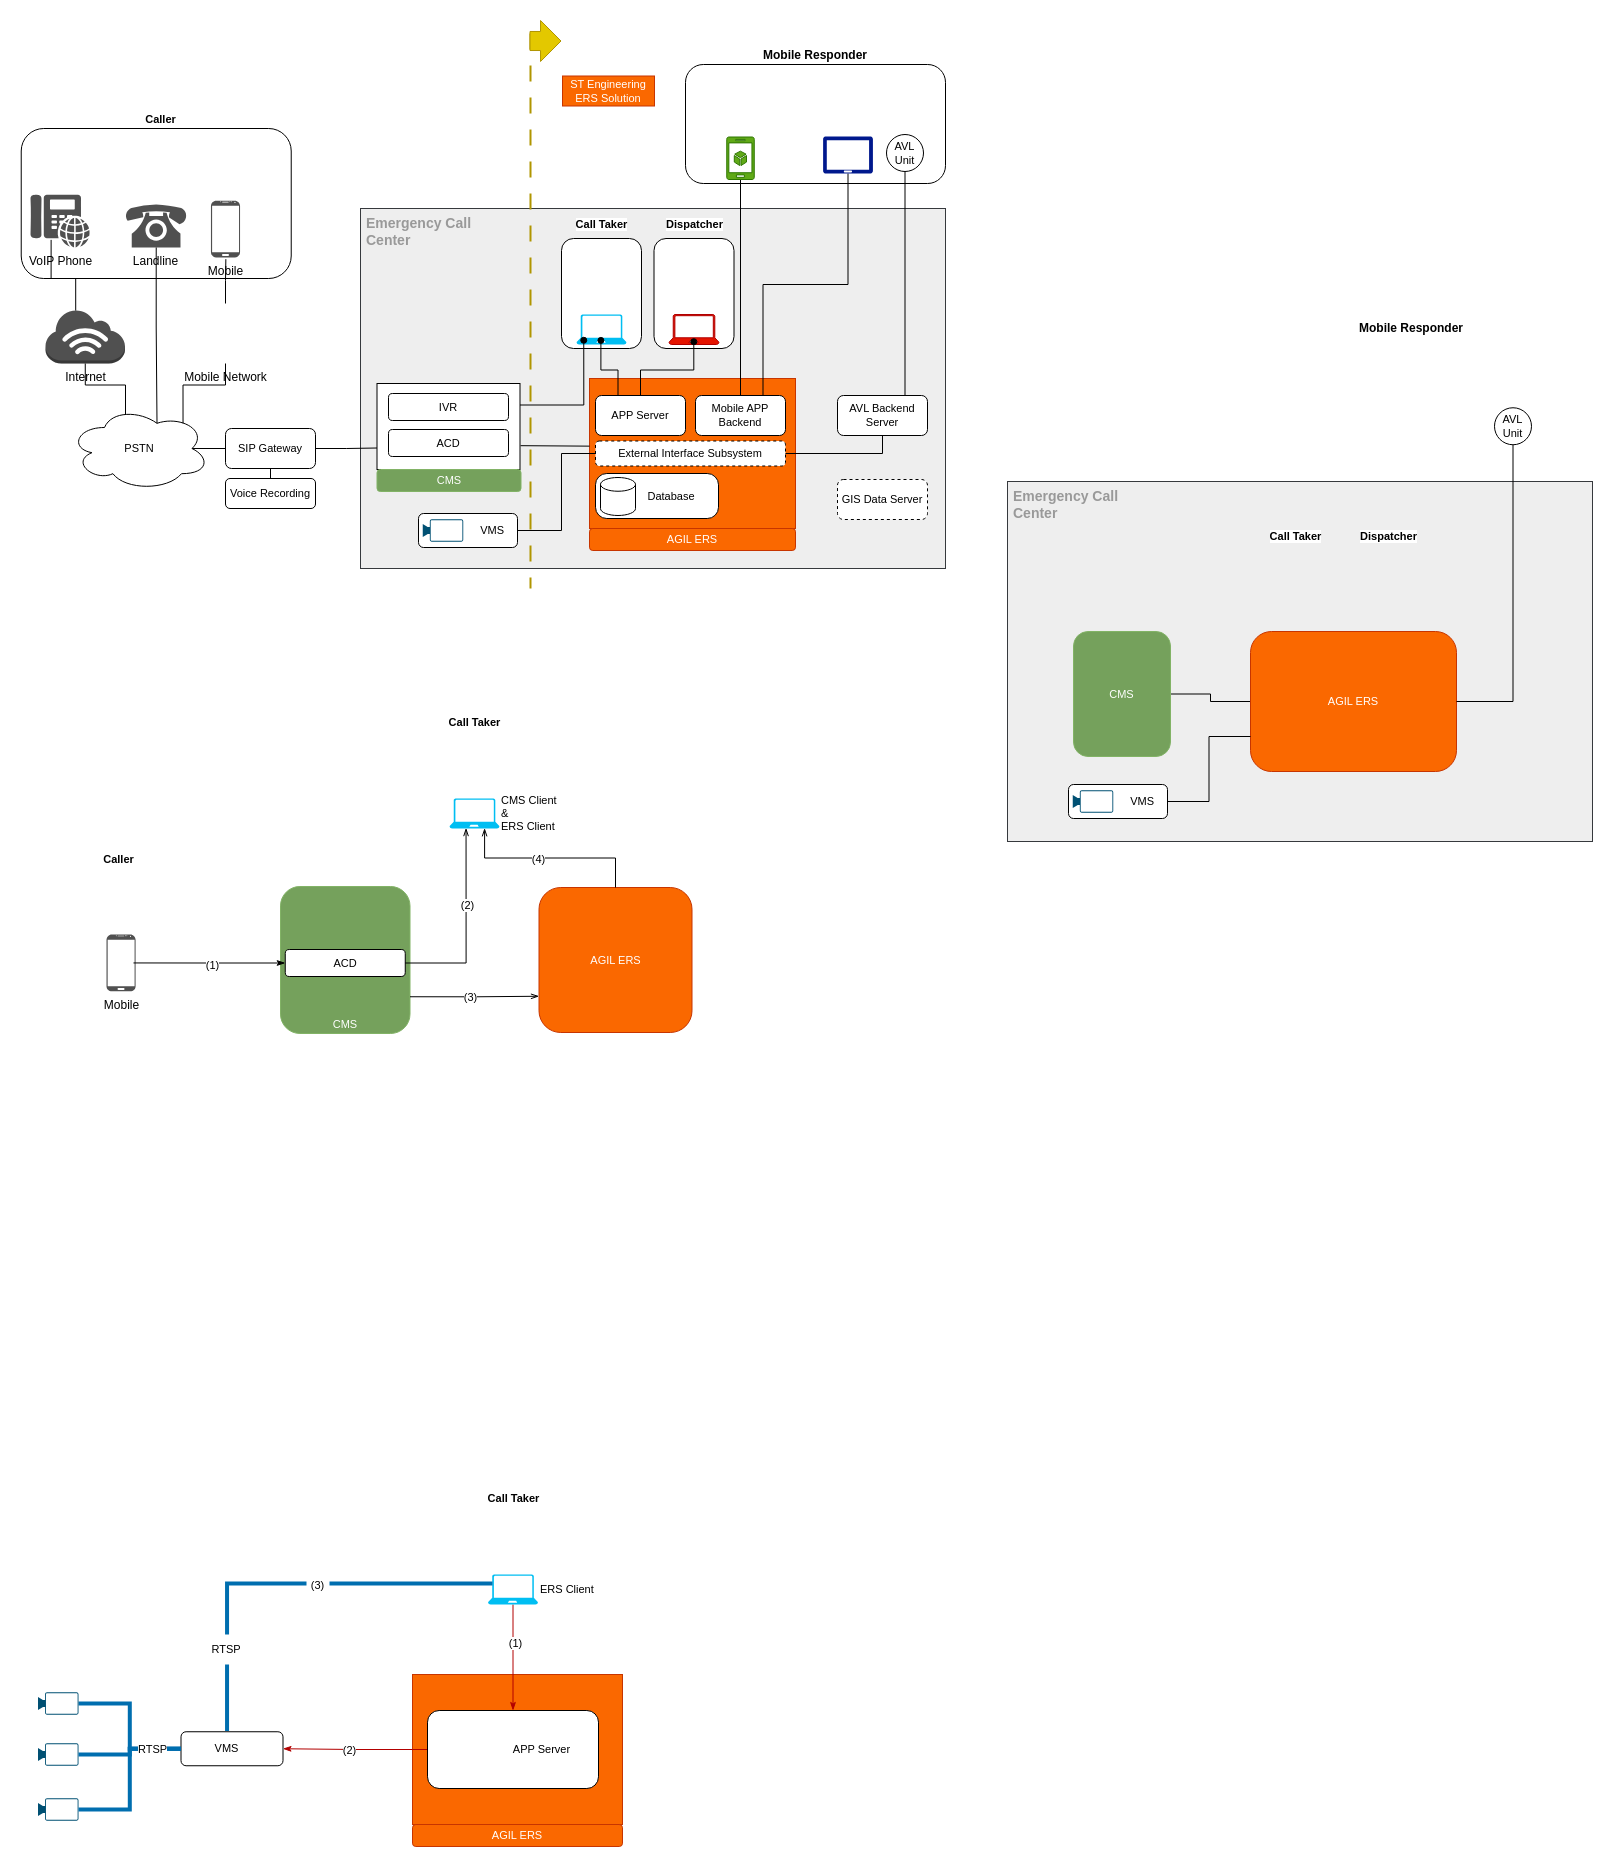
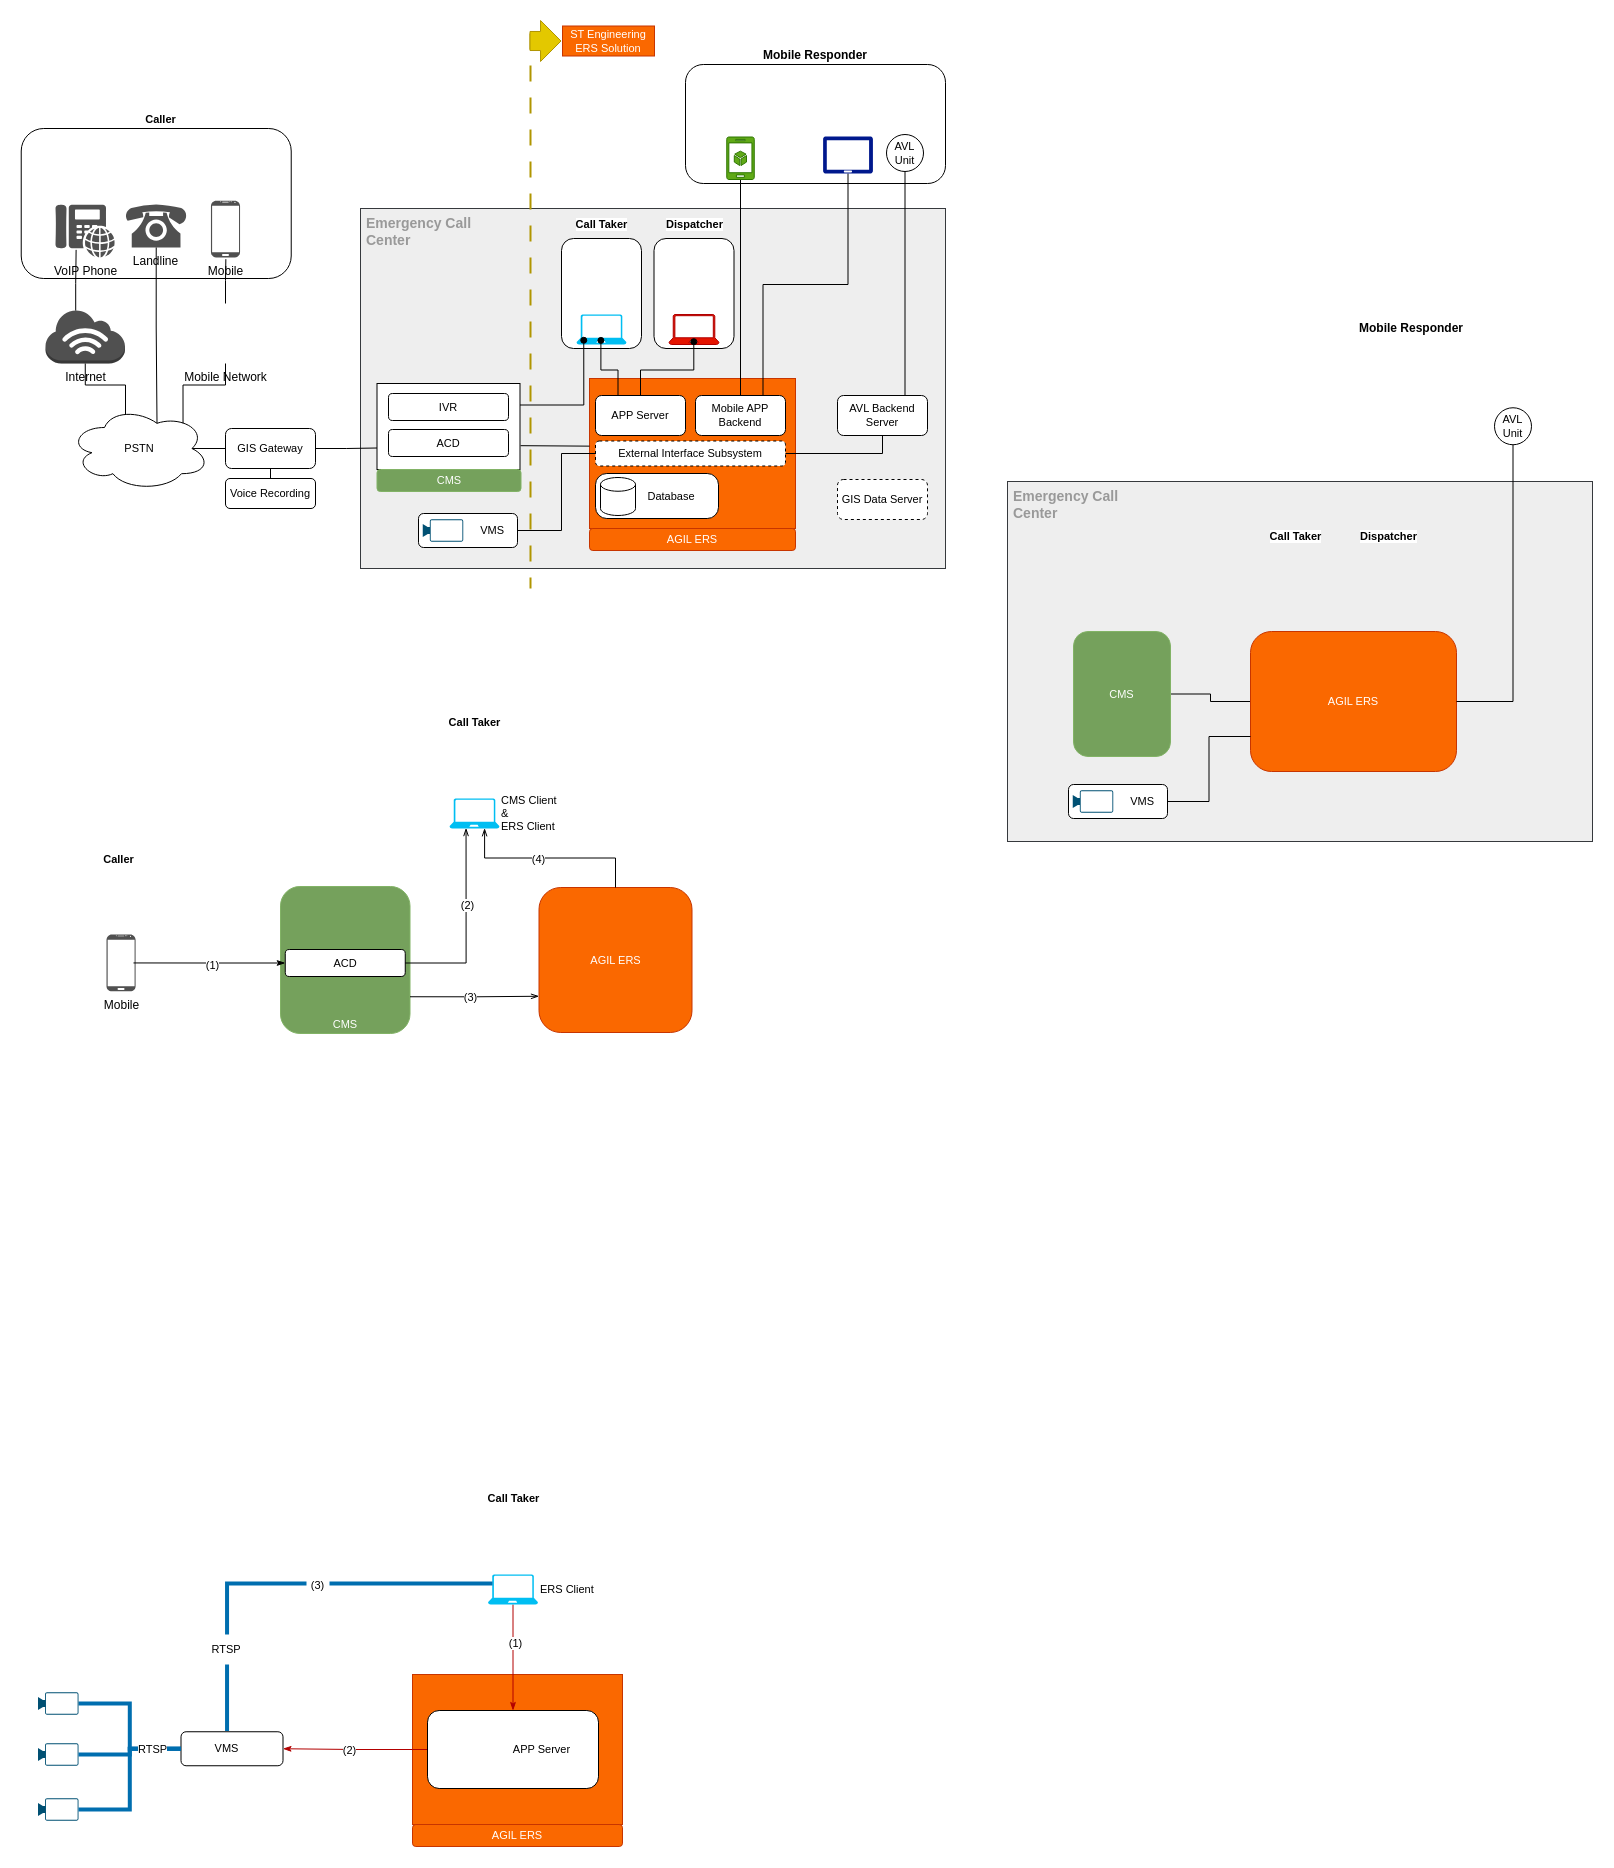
(609, 91) -> (609, 41)
(60, 221) -> (85, 231)
(271, 449) -> (271, 449)
